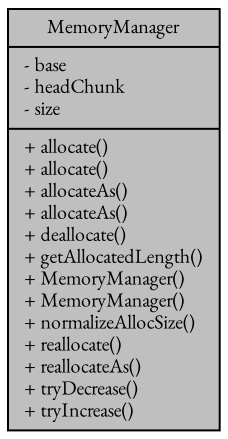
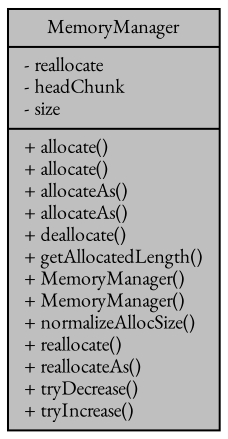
(46, 65) -> (64, 65)
